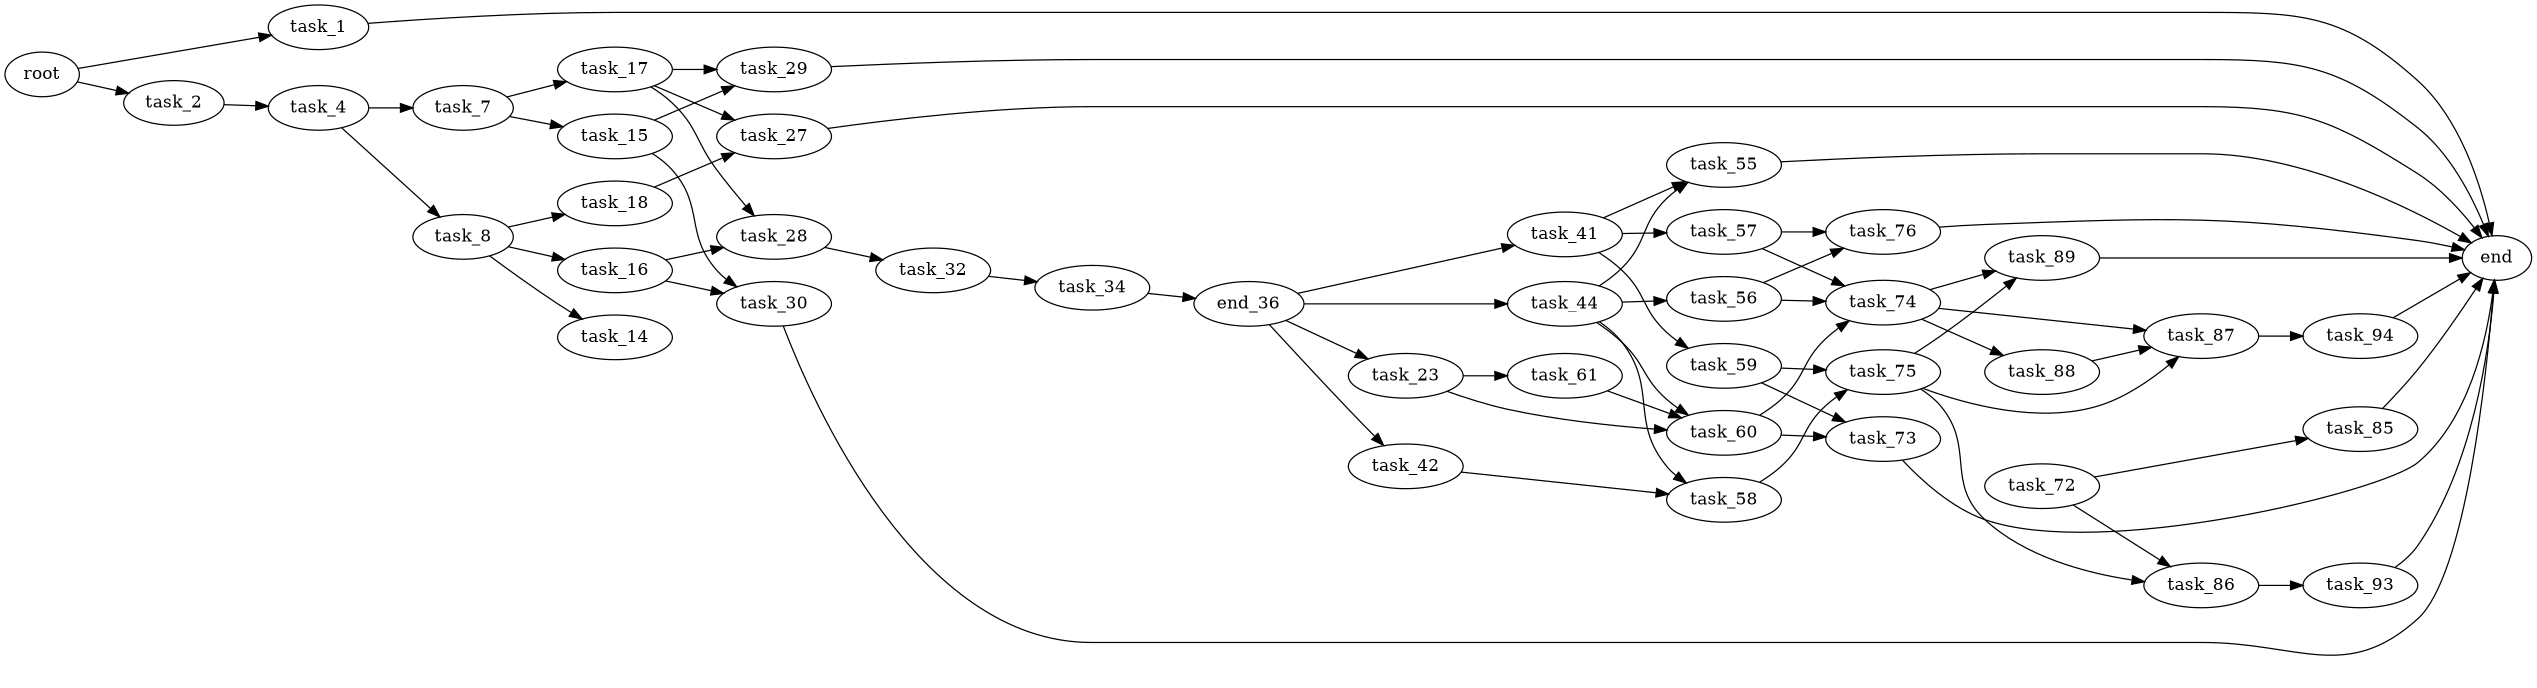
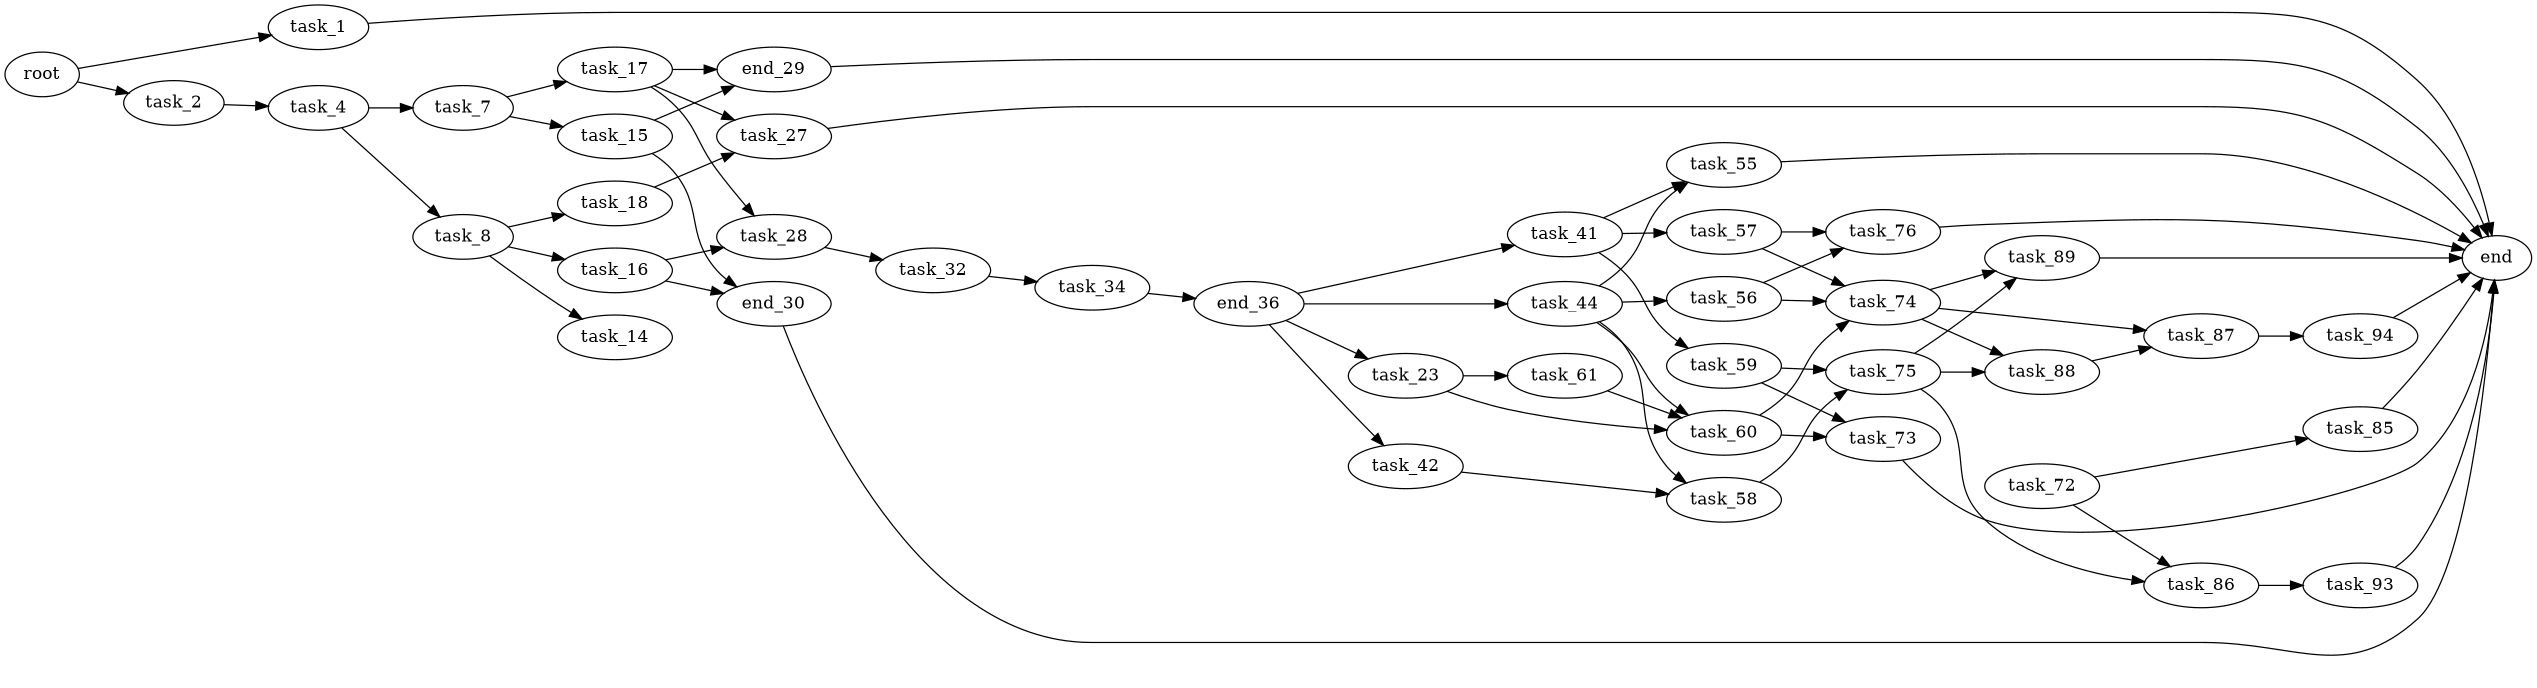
(774, 69) -> (774, 69)
(774, 304) -> (774, 304)
(2050, 413) -> (1956, 372)
